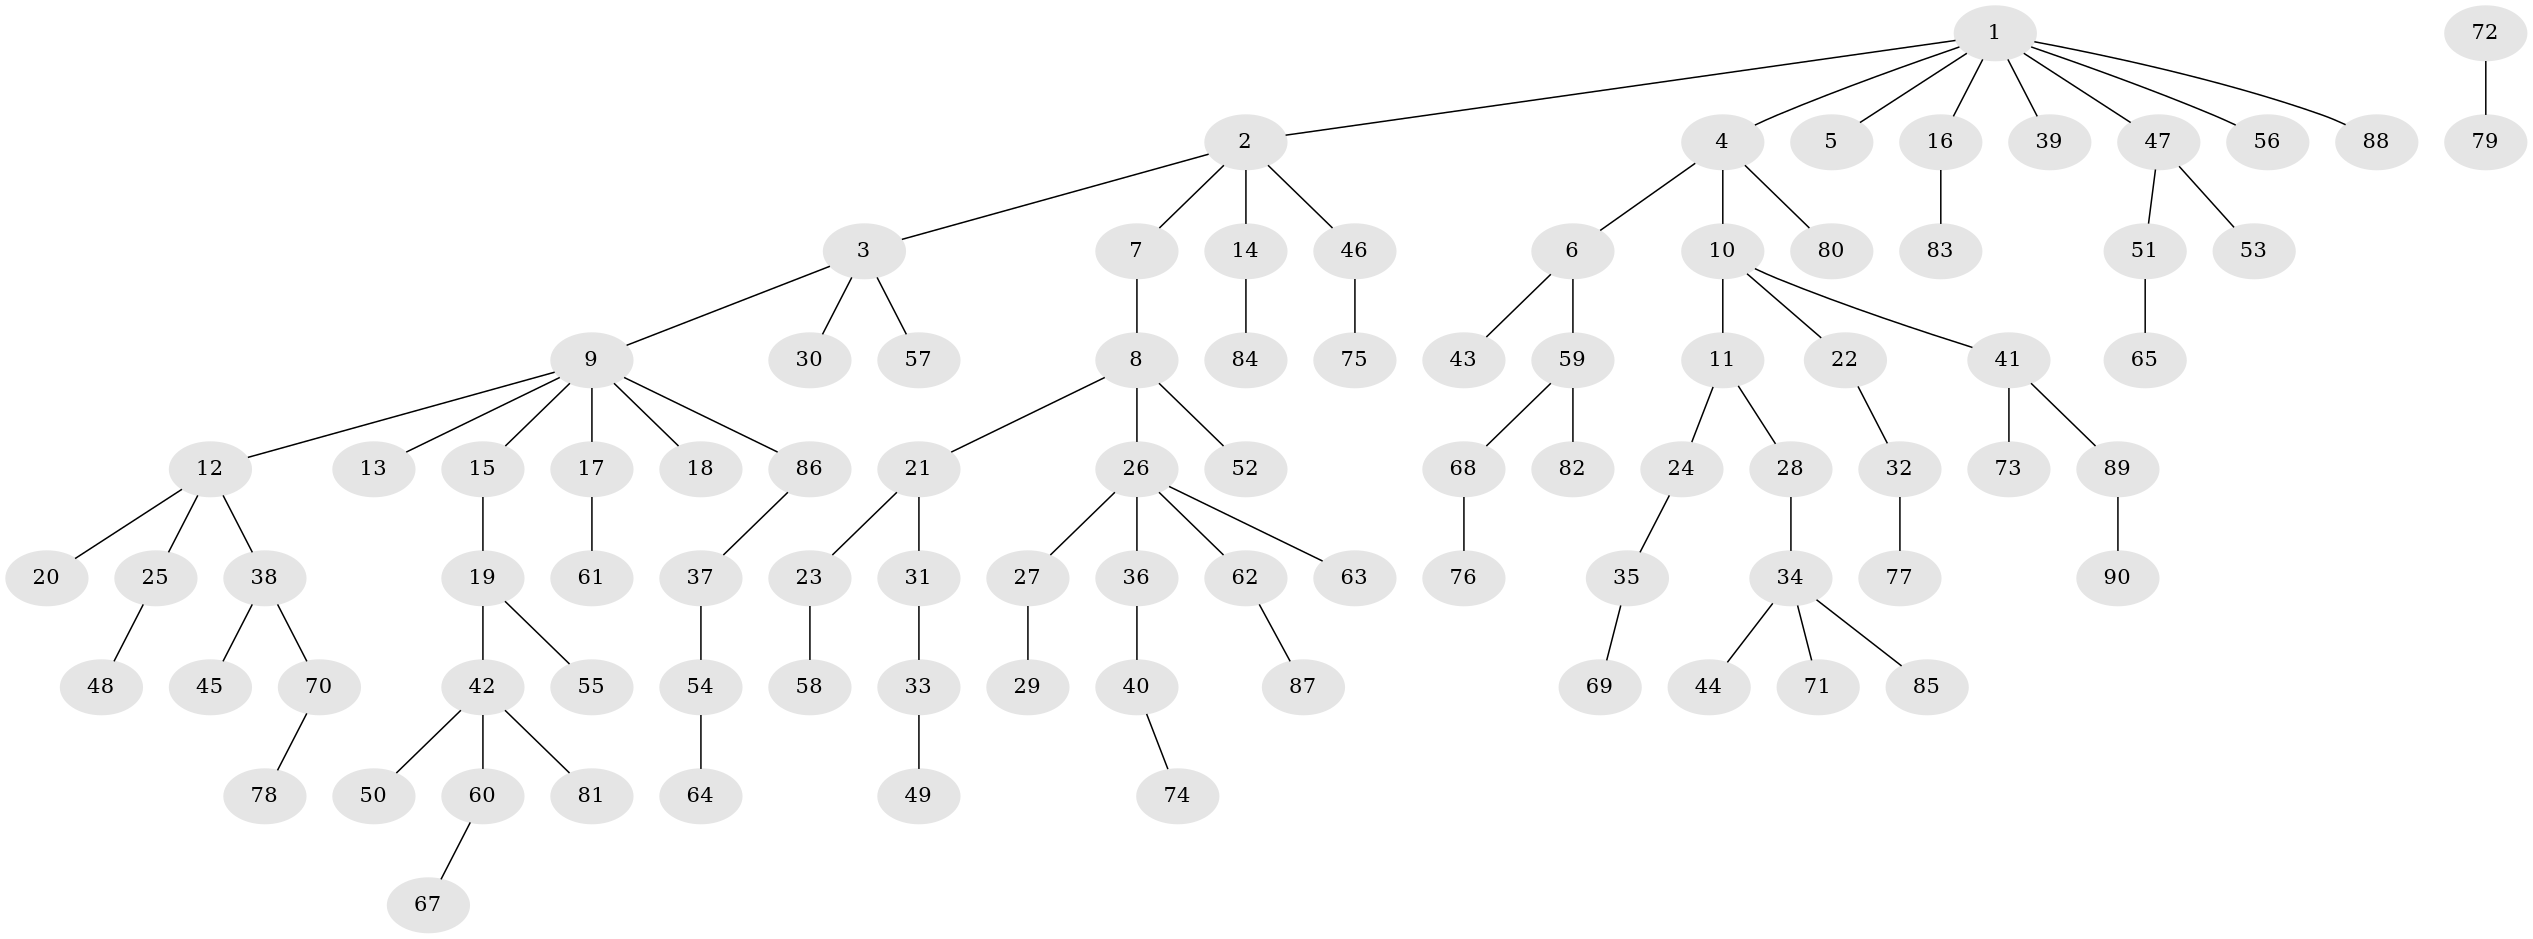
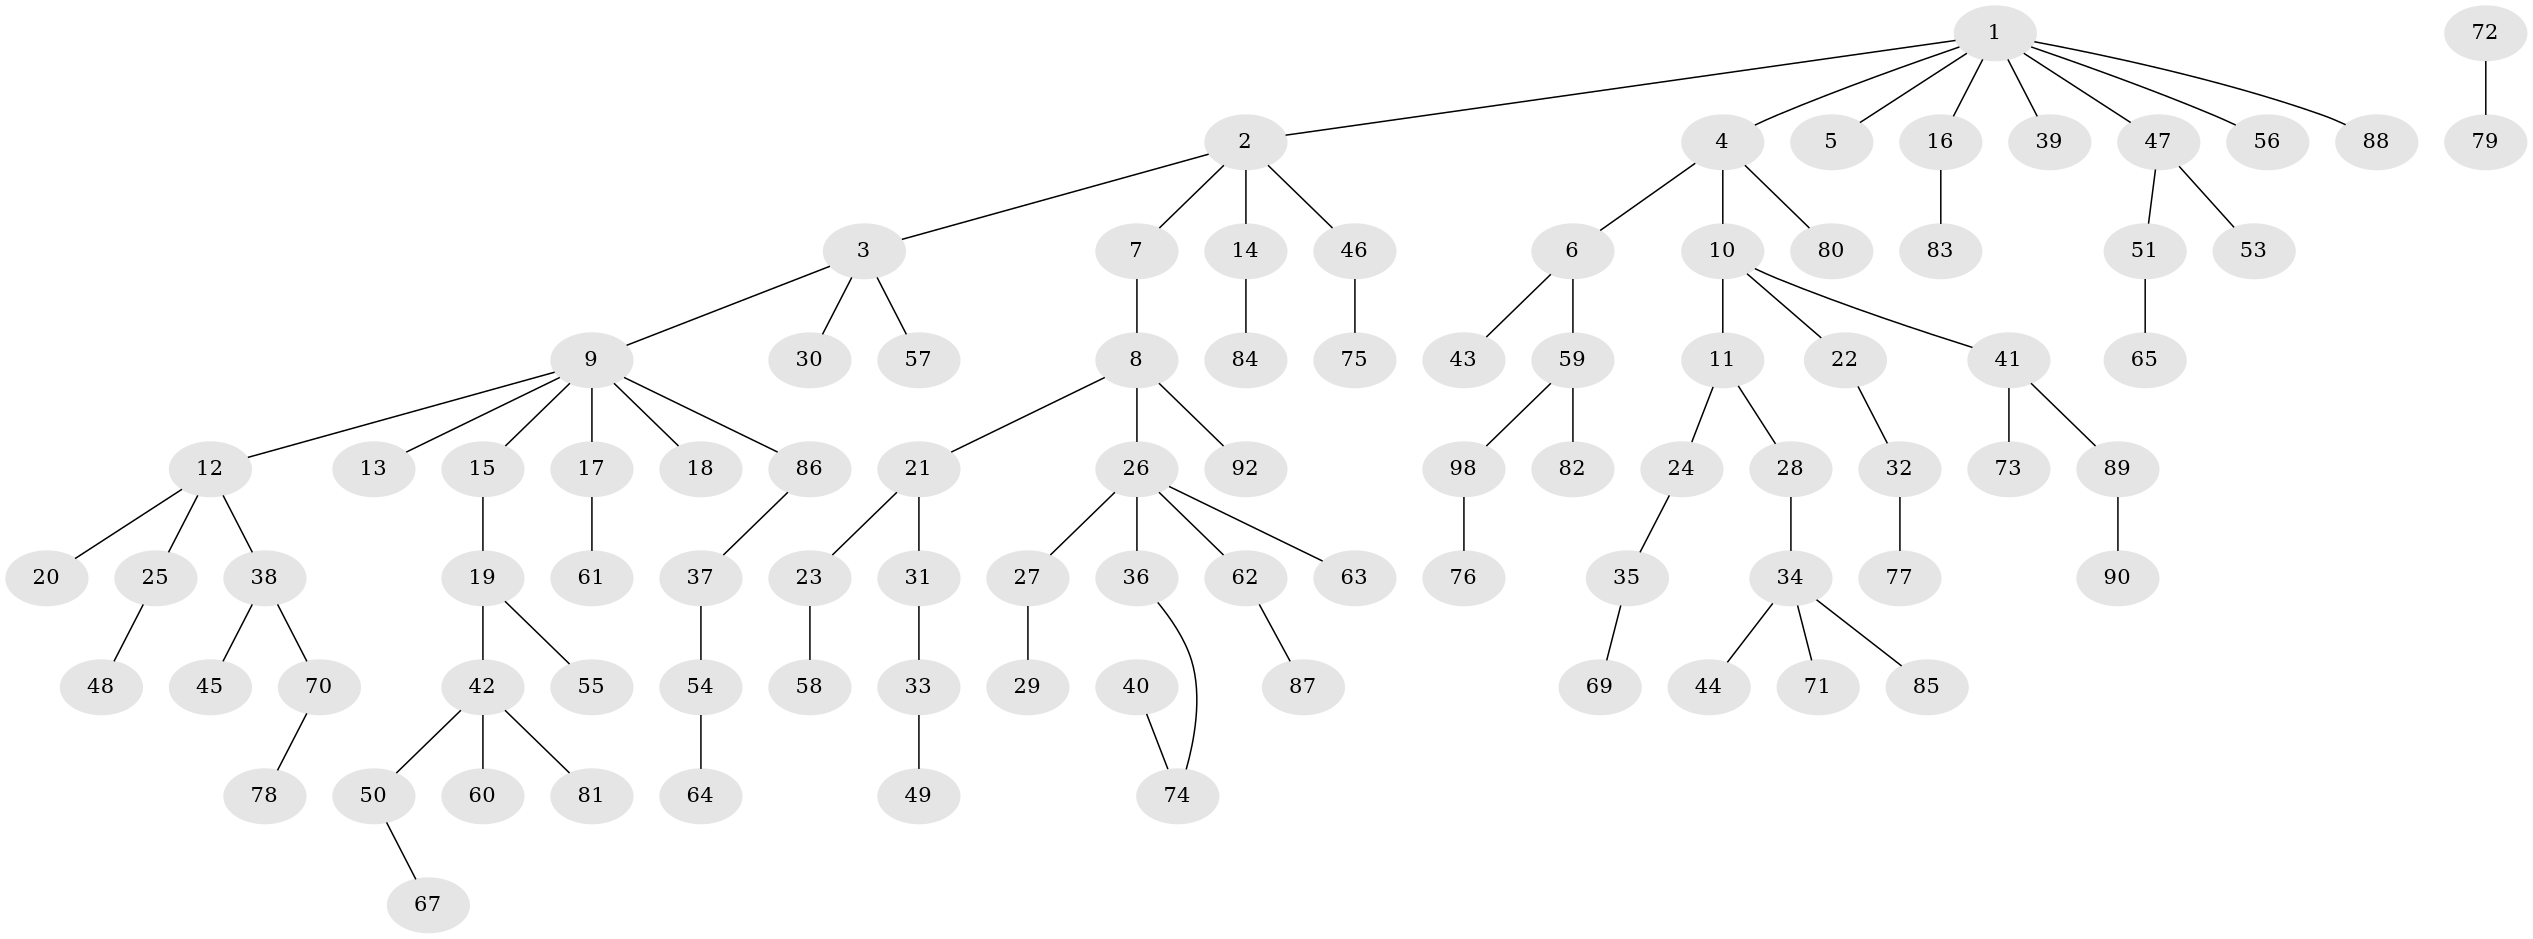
(1246, 469) -> (1246, 469)
(1464, 469) -> (1464, 469)
(1137, 633) -> (1196, 681)
(456, 851) -> (401, 851)
